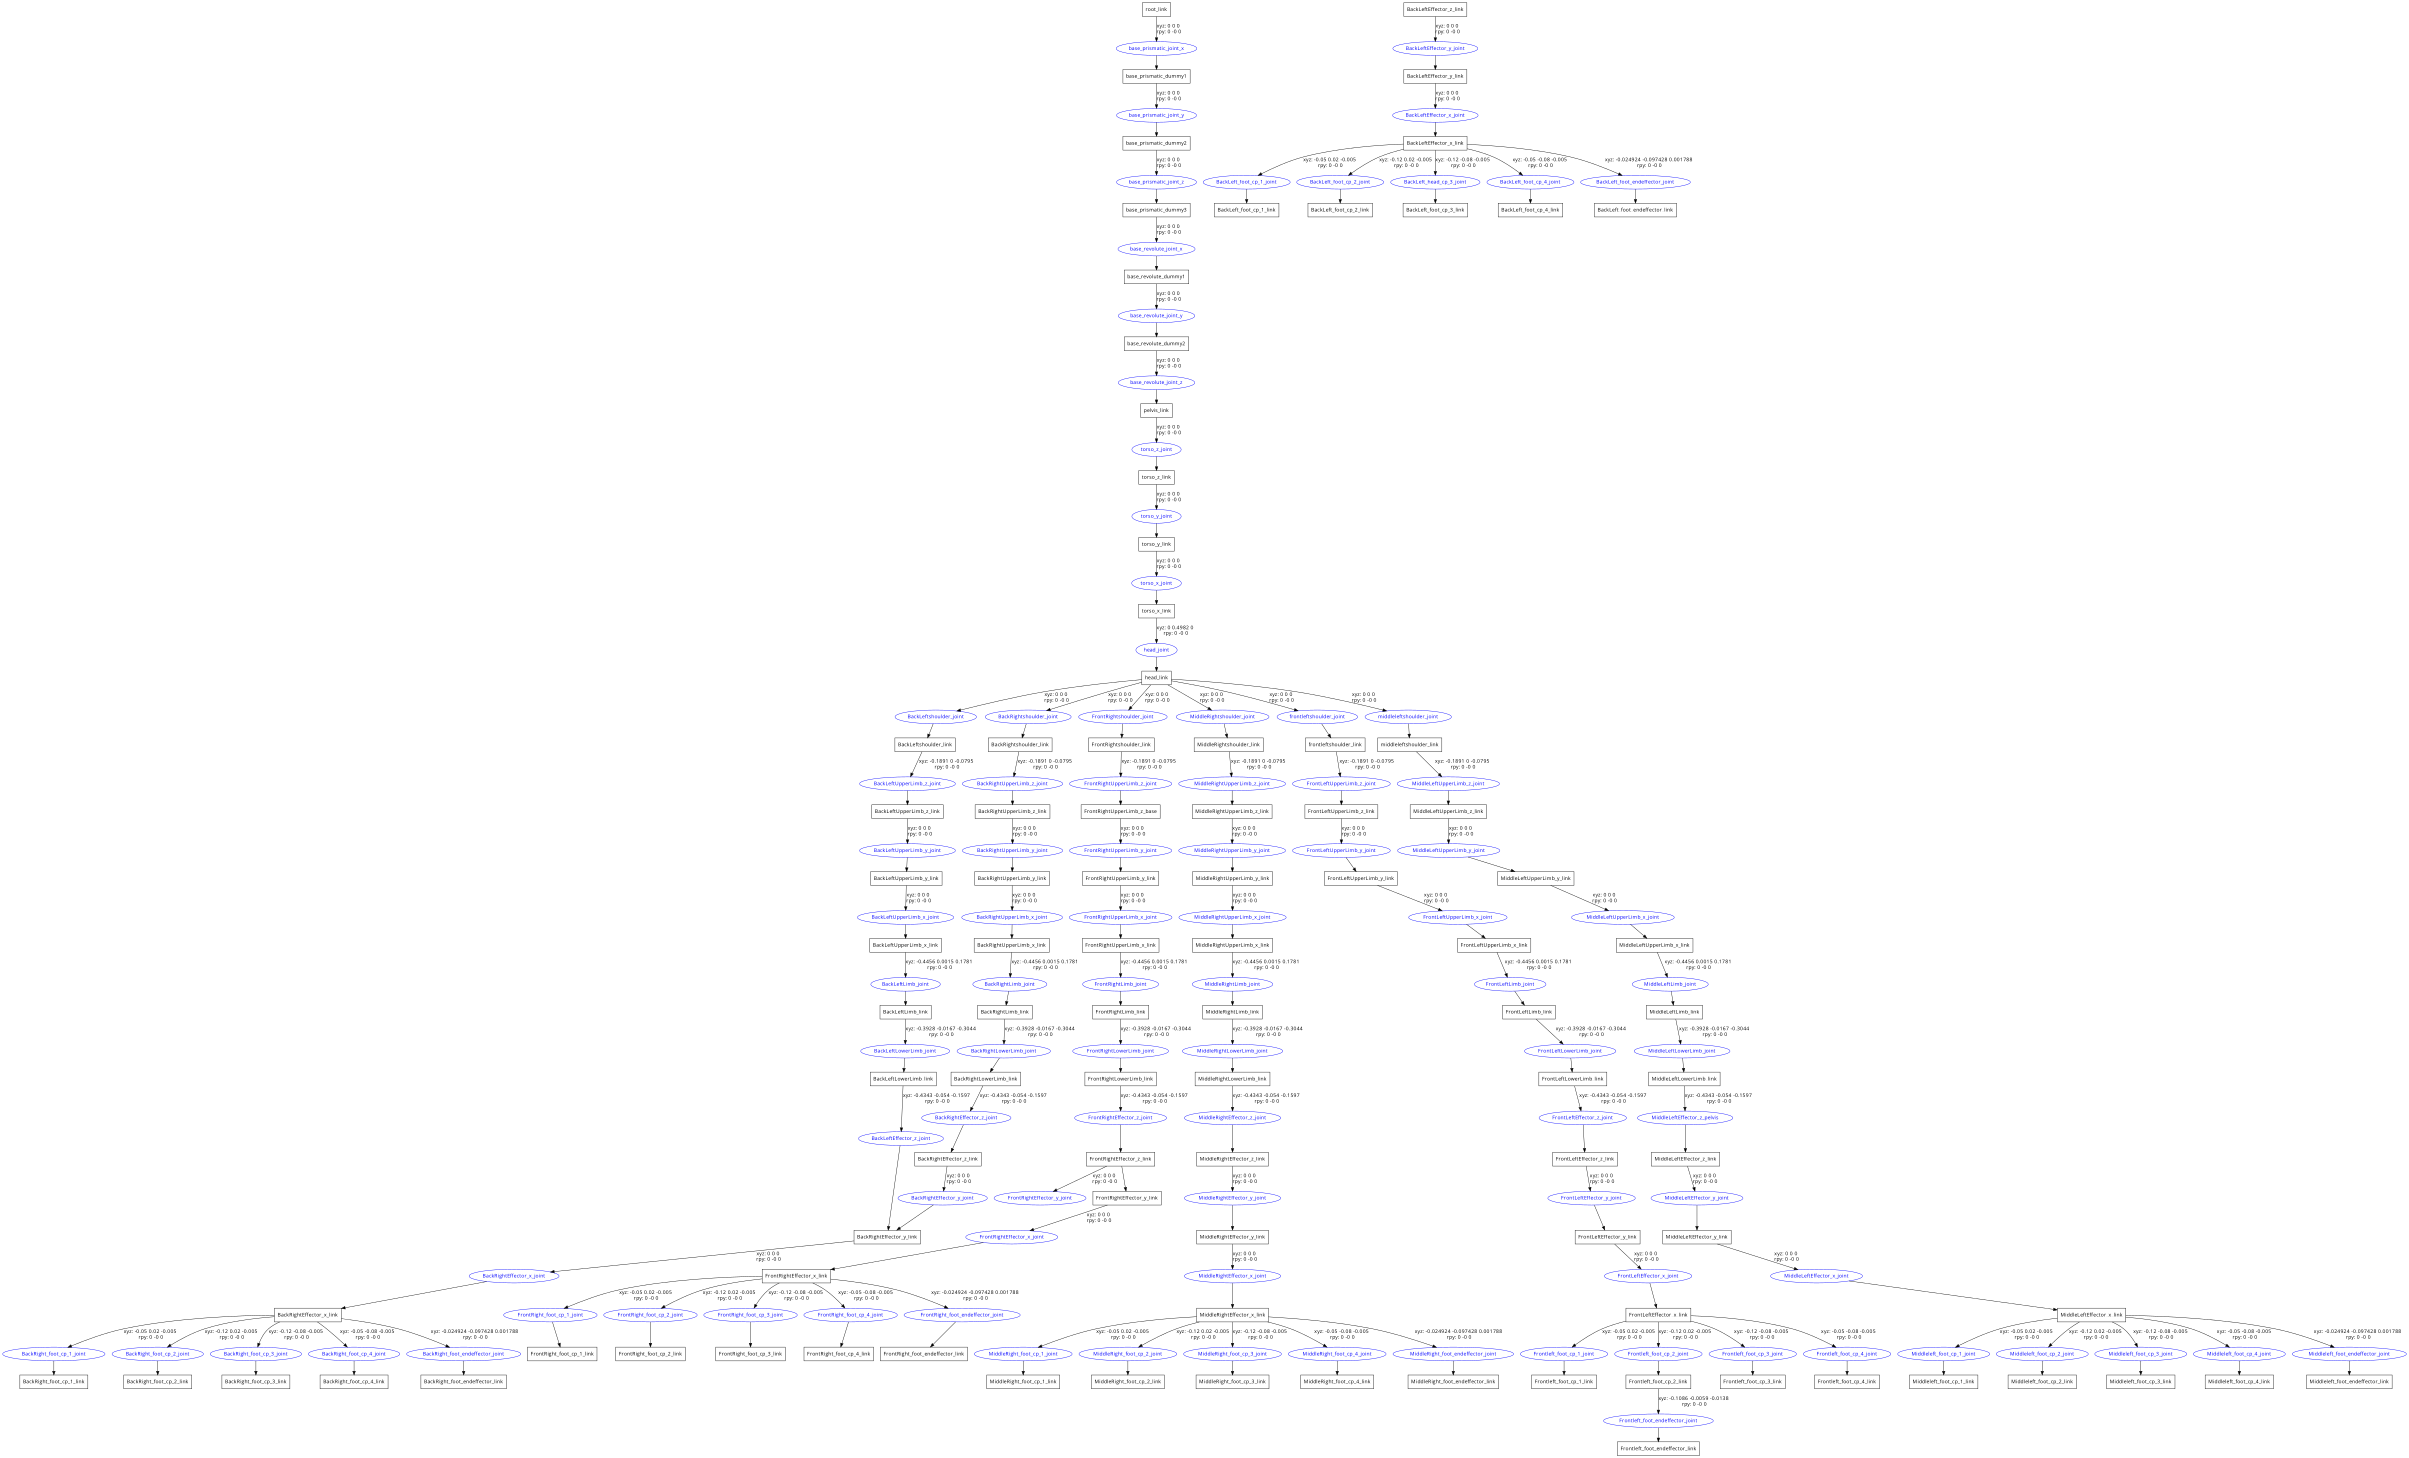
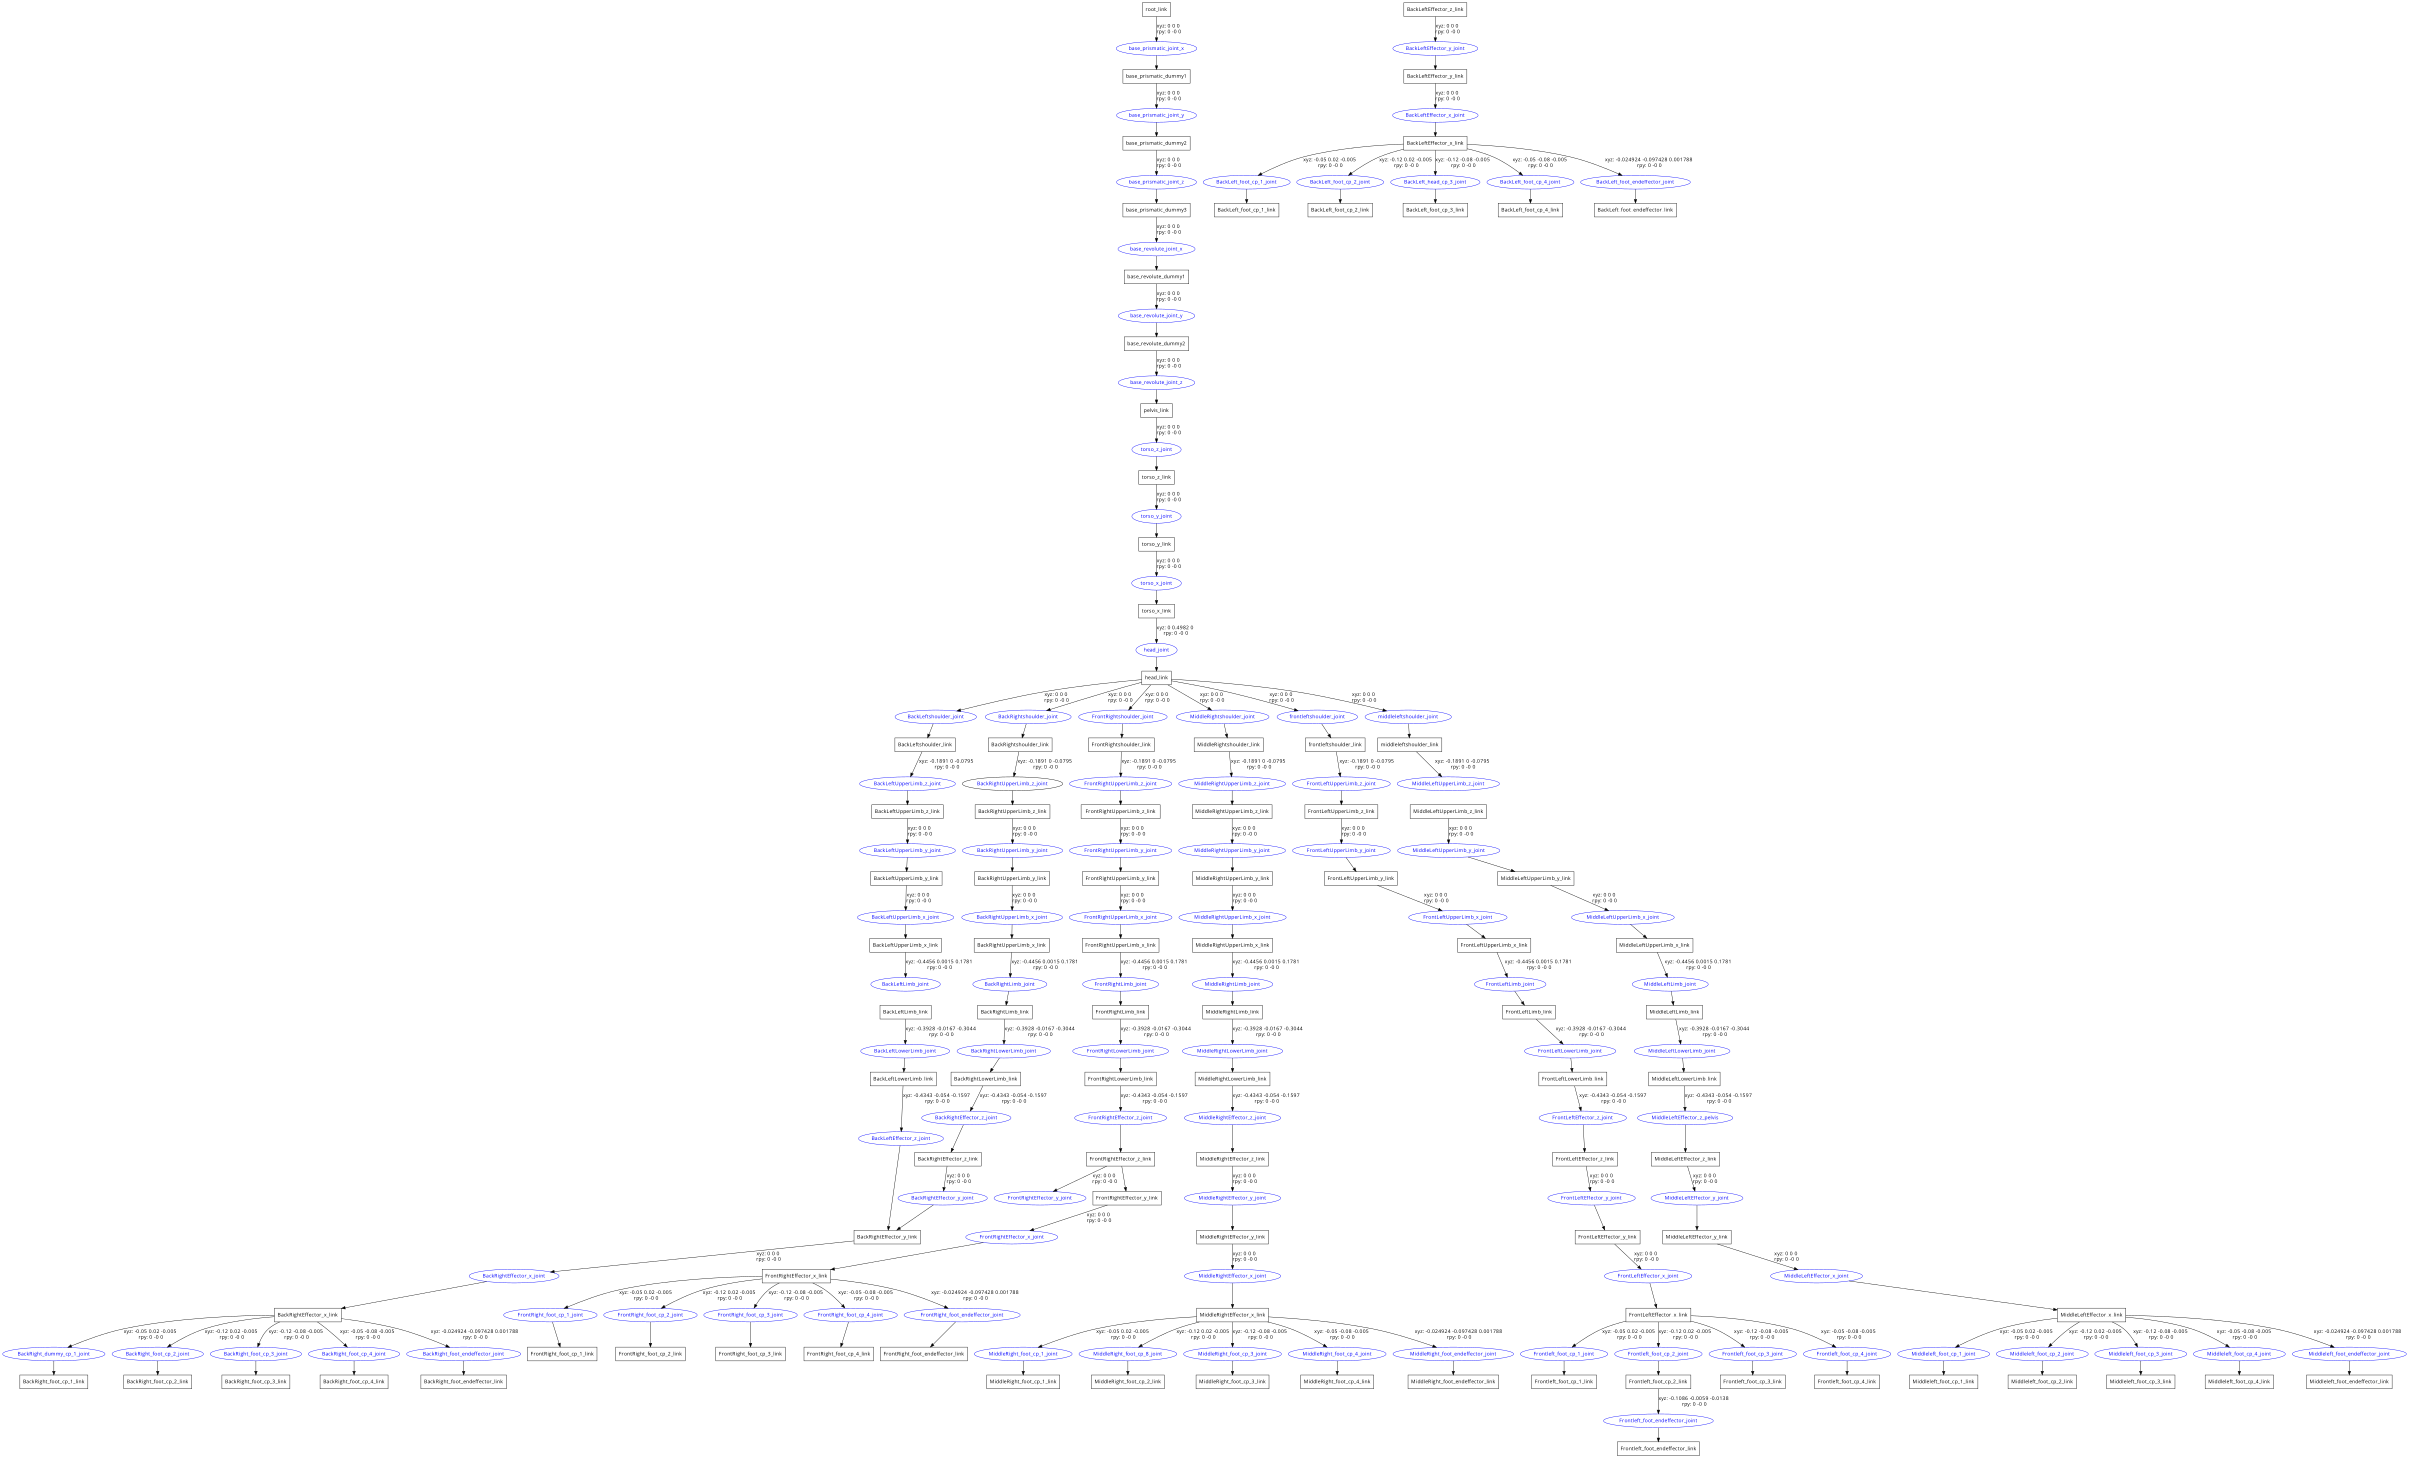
(1013, 784) -> (1013, 784)
(1448, 796) -> none
(1121, 812) -> (1121, 812)
(906, 996) -> none
(54, 1354) -> (54, 1354)
(1128, 1354) -> (1128, 1354)
